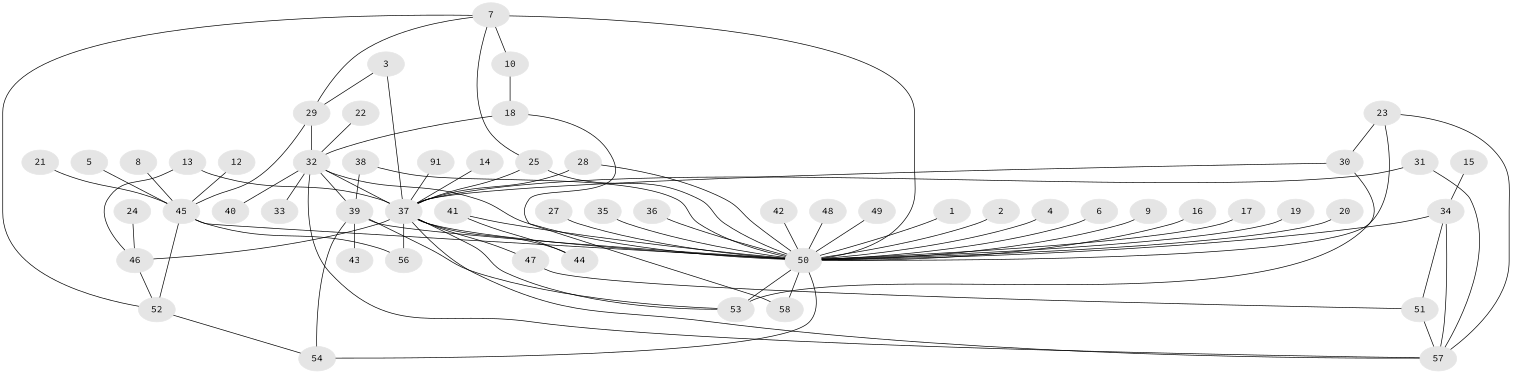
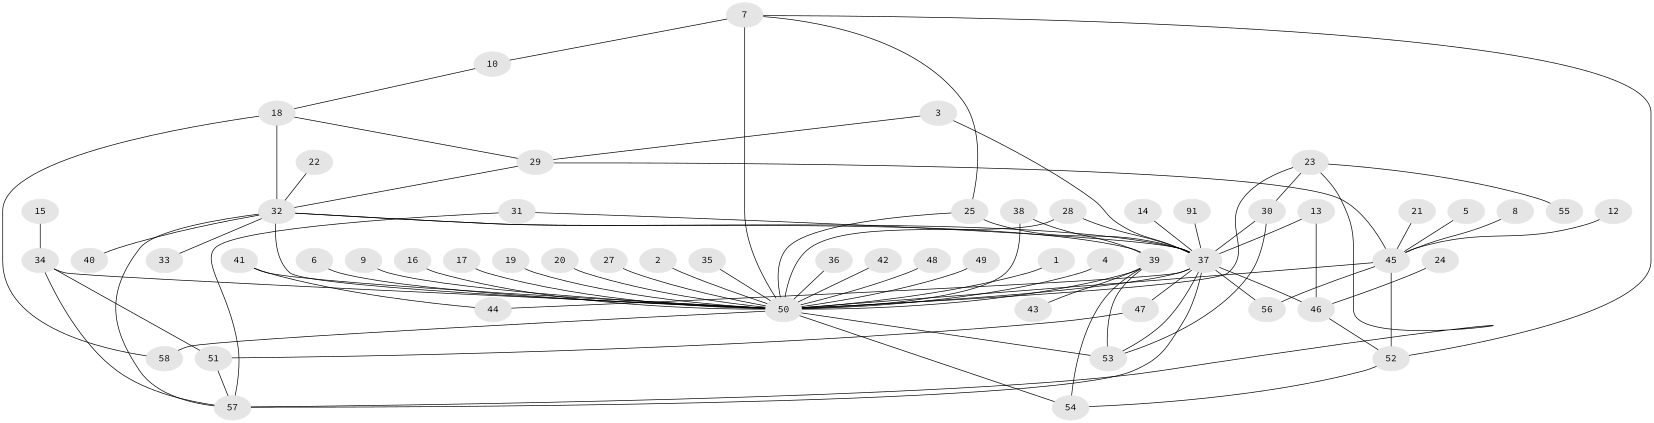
(384, 40) -> (406, 138)
none -> (1564, 211)
